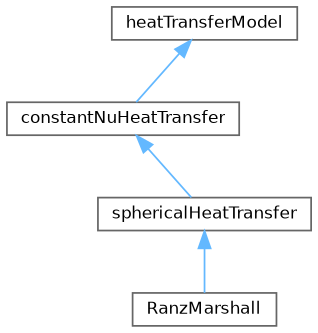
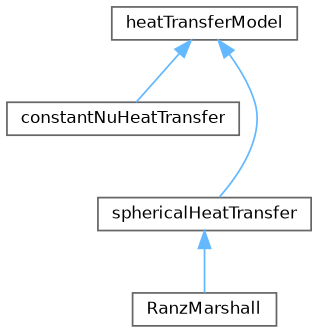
(170, 173) -> (256, 127)
